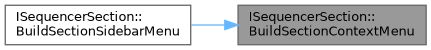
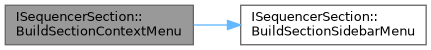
(208, 25) -> (210, 25)
